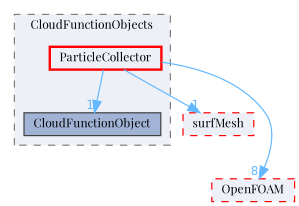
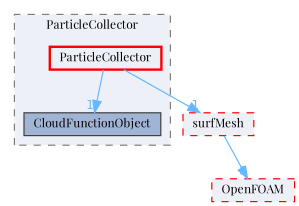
(92, 26) -> (92, 26)
(243, 91) -> (233, 152)
